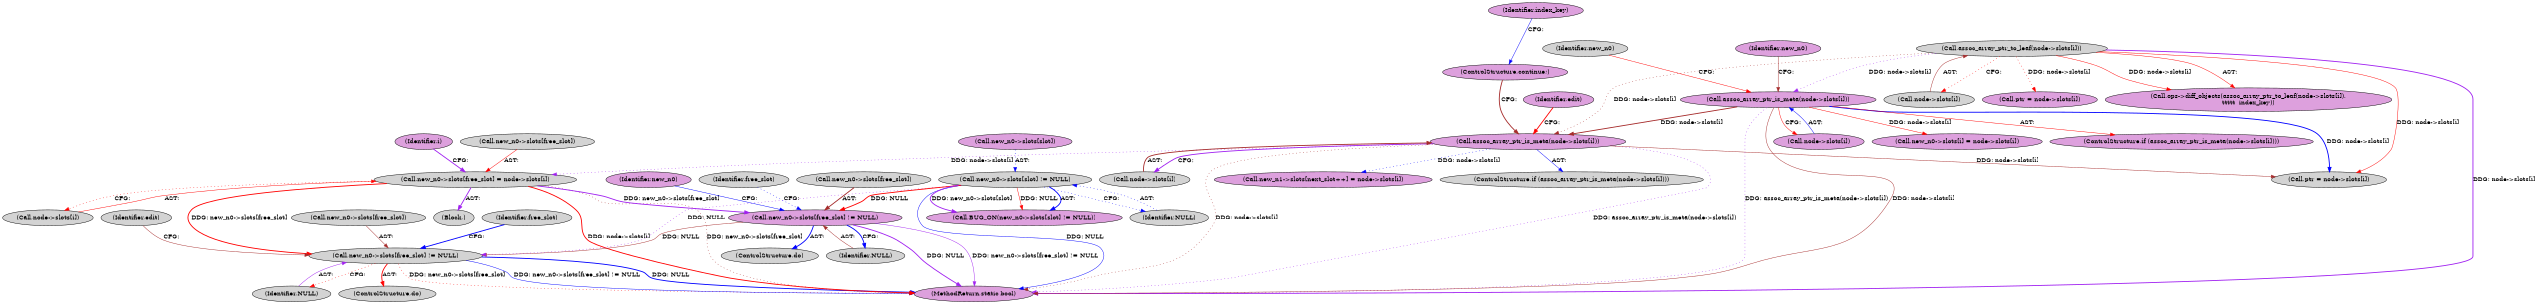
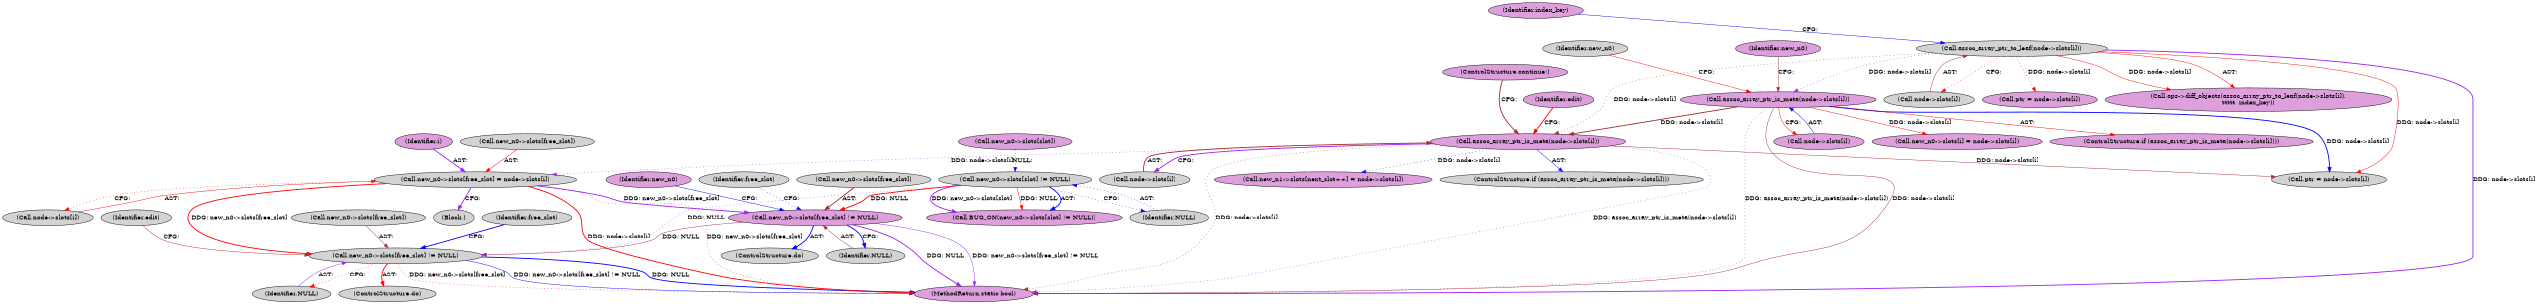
(1522, 39) -> (1759, 28)
(462, 161) -> (462, 161)
(1024, 161) -> (1024, 161)
(474, 199) -> (474, 199)
(1026, 238) -> none
